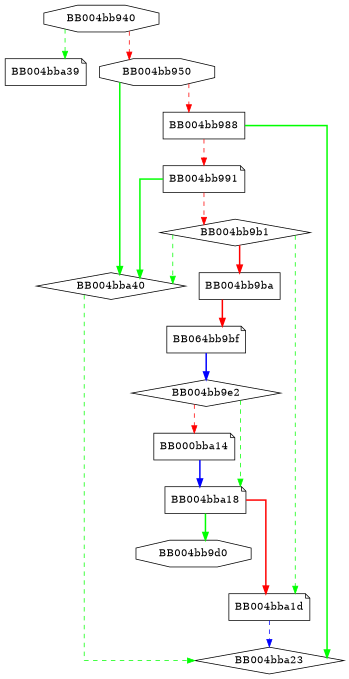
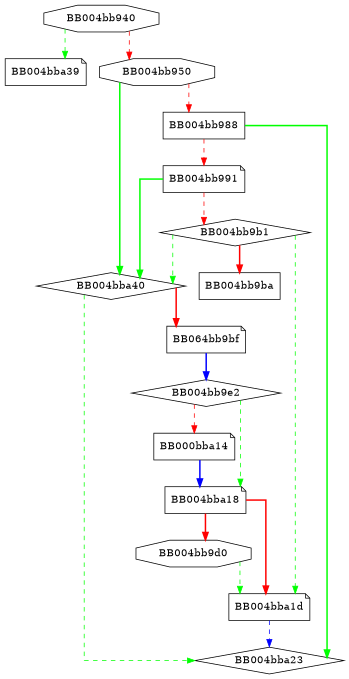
(222, 309) -> (176, 303)
(205, 523) -> (205, 523)
none -> (240, 574)
